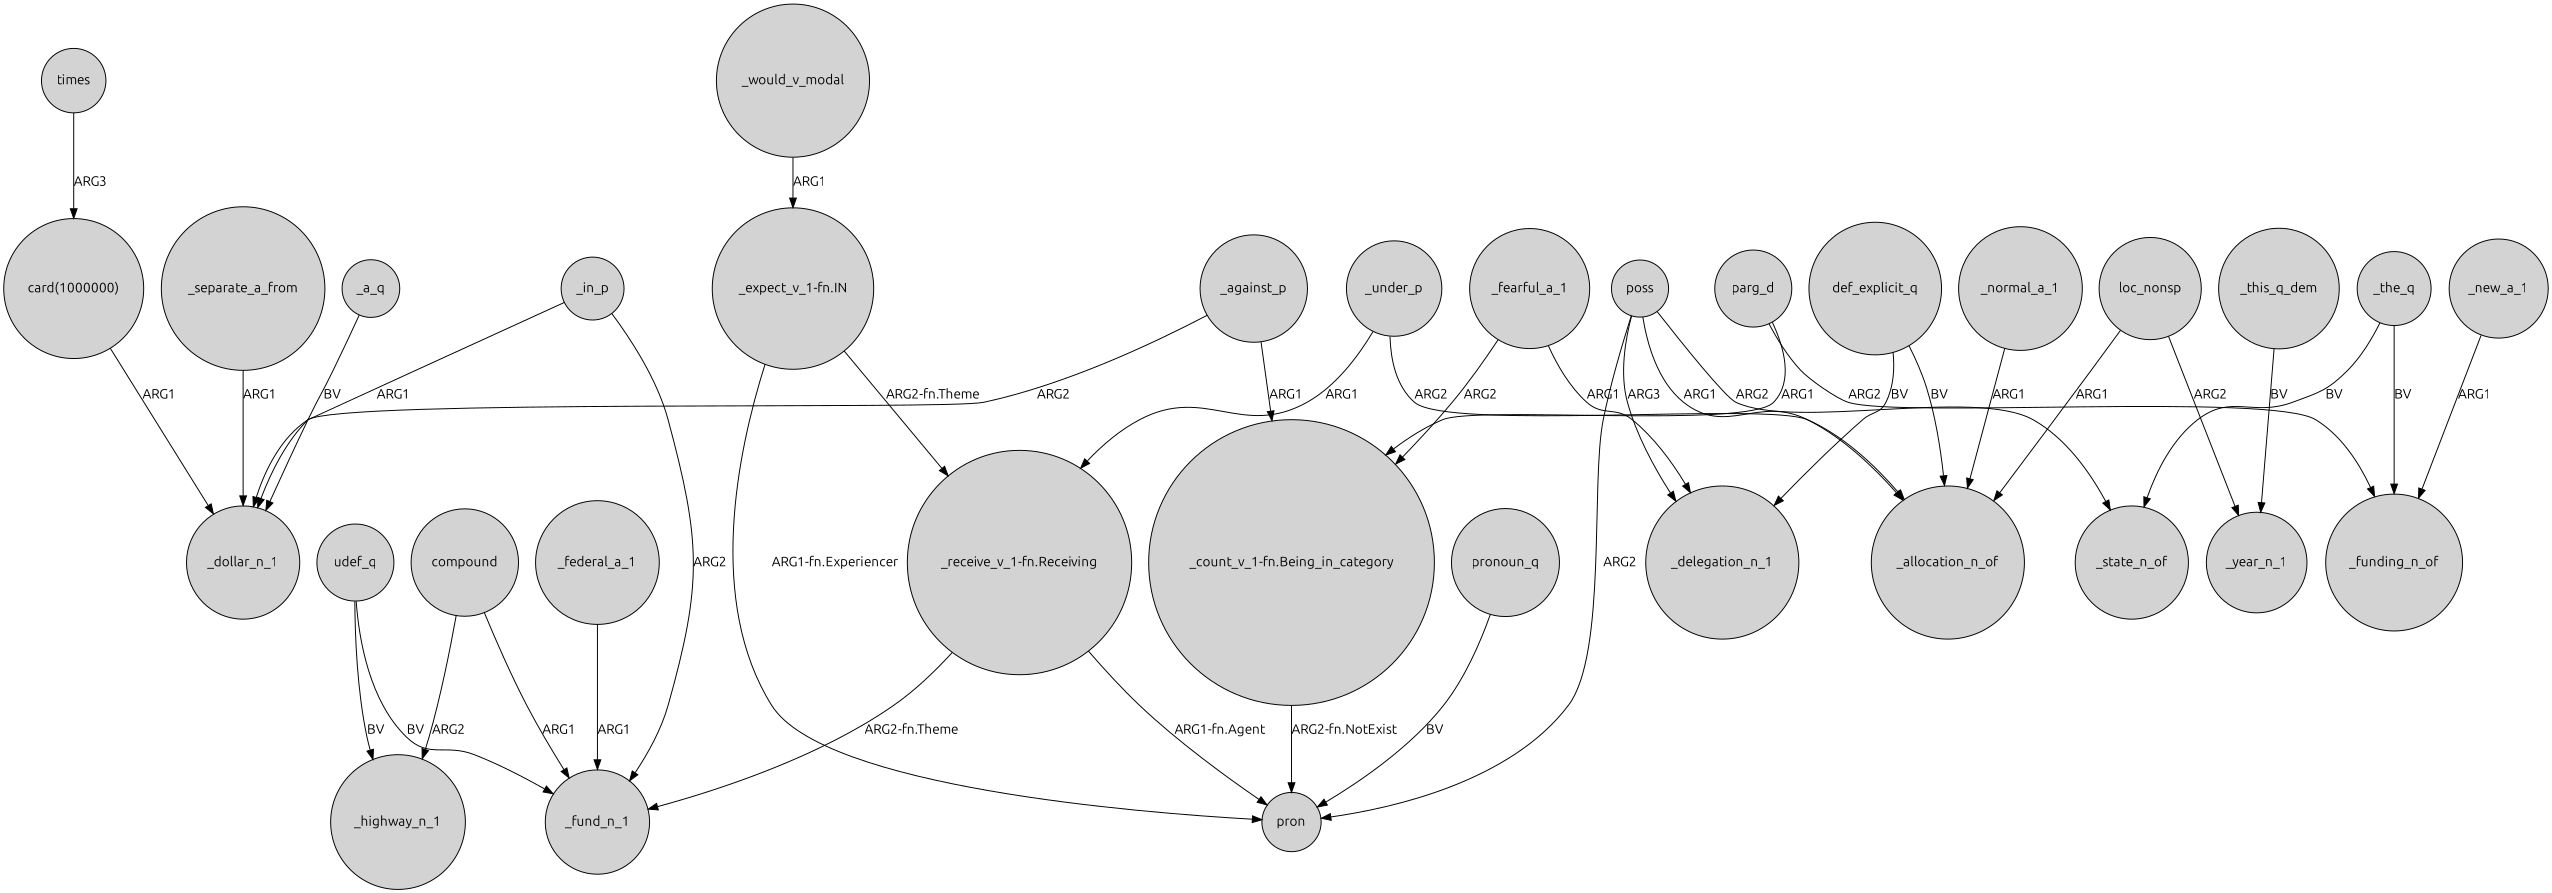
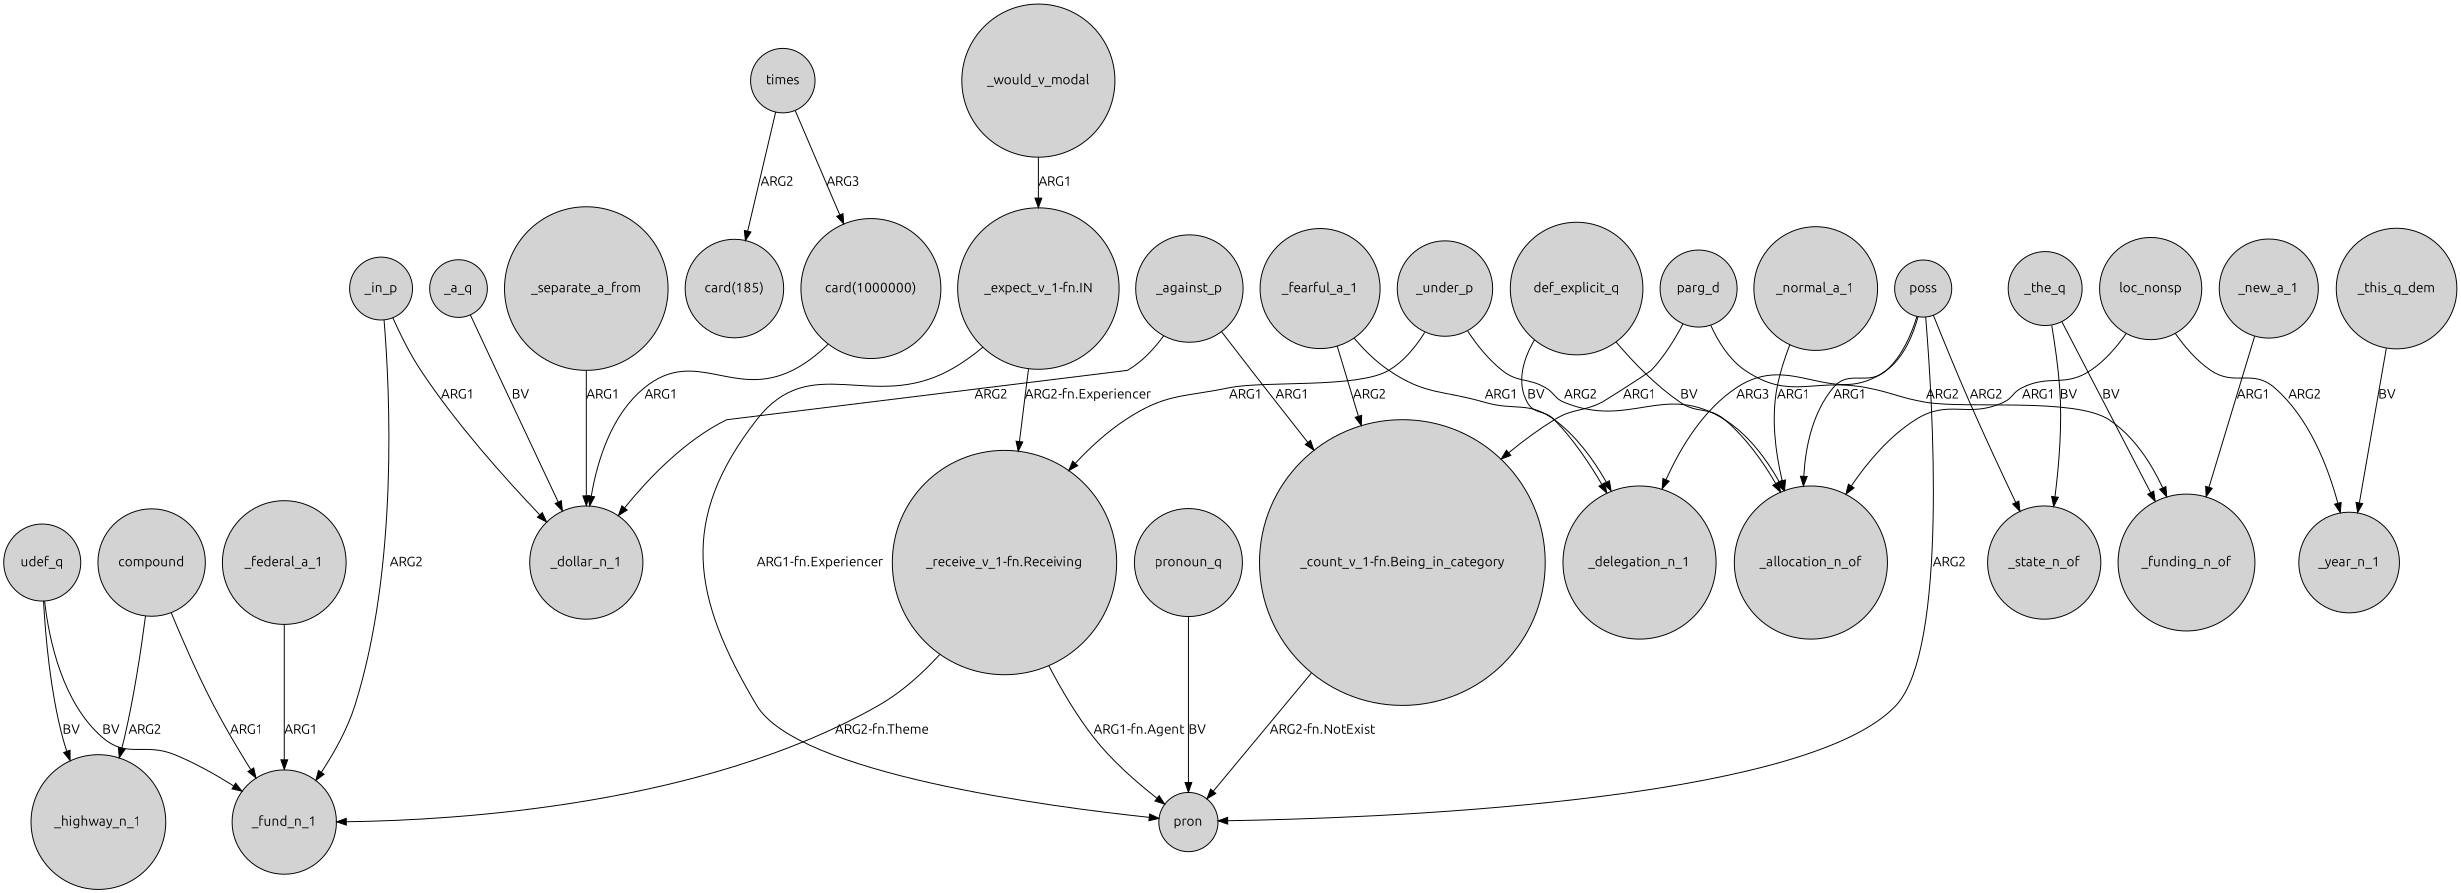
none -> (734, 289)
(933, 395) -> (1088, 395)
